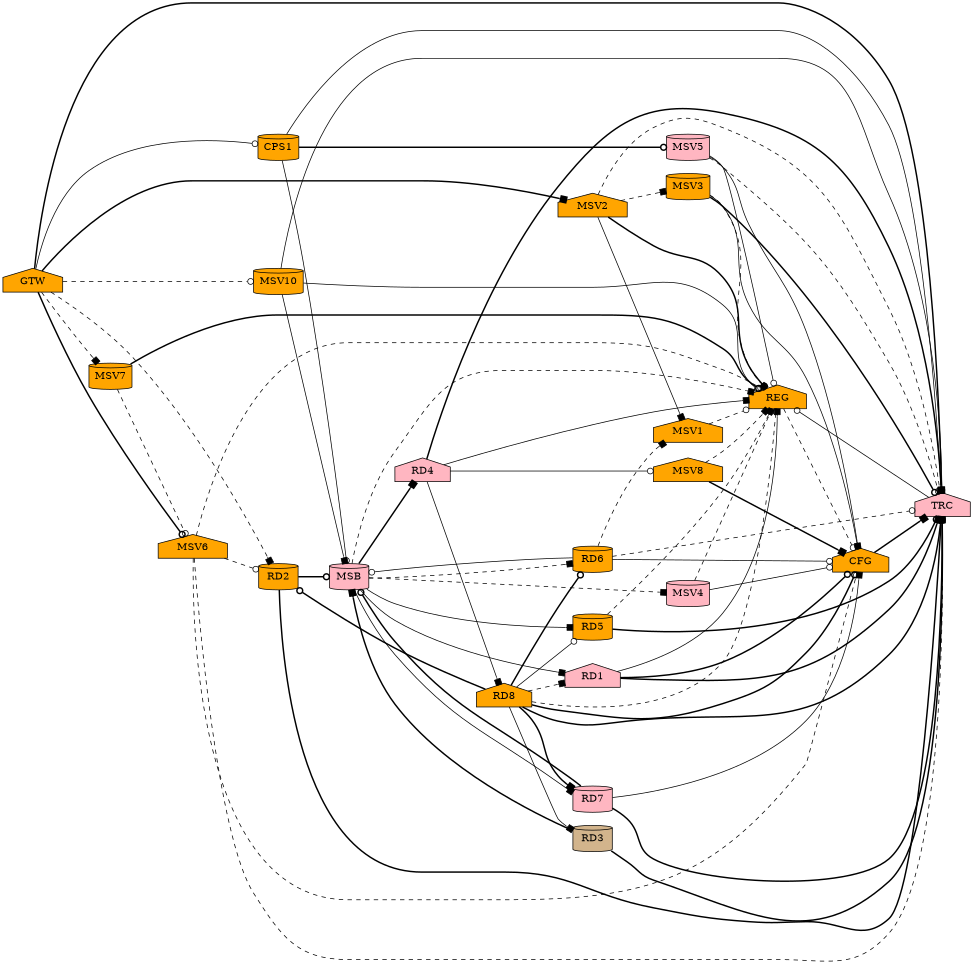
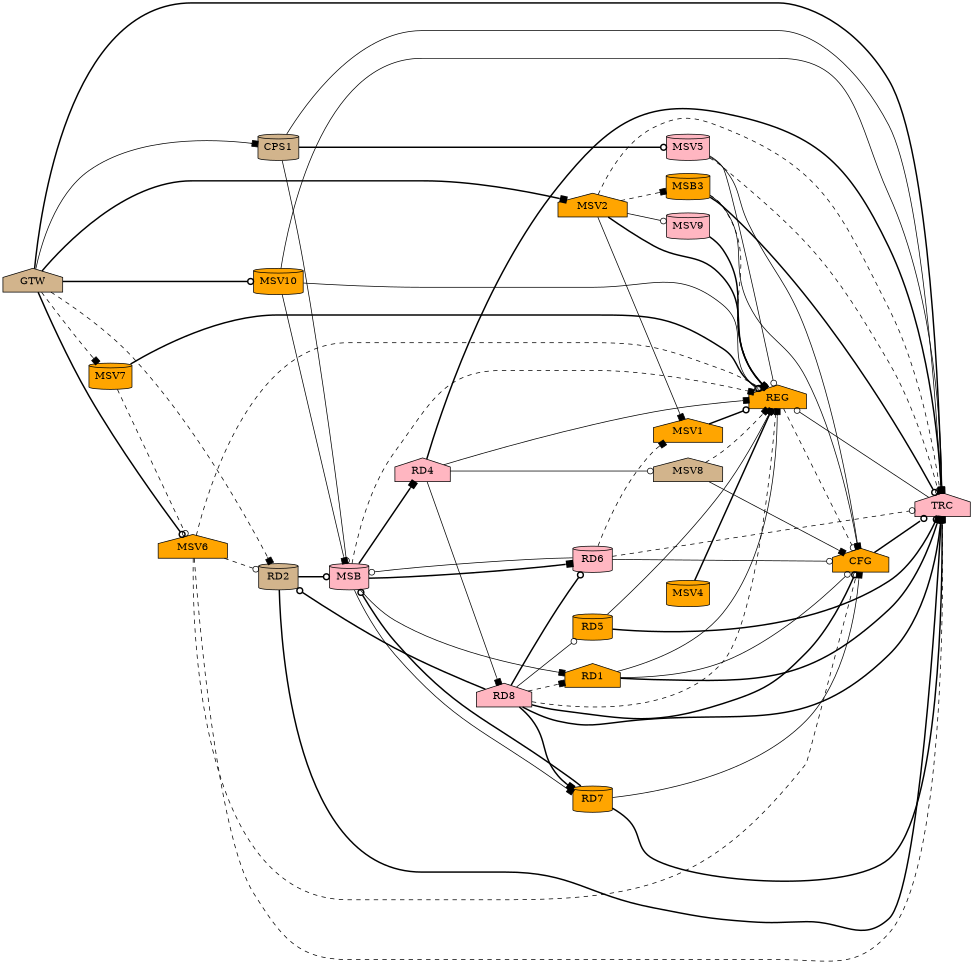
(709, 58) -> (709, 58)
(278, 147) -> (278, 147)
(113, 158) -> (113, 158)
(688, 187) -> (688, 187)
none -> (688, 226)
(33, 281) -> (33, 281)
(155, 281) -> (155, 281)
(726, 417) -> (726, 417)
(688, 471) -> (688, 471)
(730, 502) -> (730, 502)
(774, 516) -> (774, 516)
(697, 522) -> (697, 522)
(897, 537) -> (897, 537)
(593, 559) -> (593, 559)
(467, 573) -> (467, 573)
(278, 577) -> (278, 577)
(768, 579) -> none
(514, 585) -> none
(688, 594) -> (688, 594)
(464, 620) -> none
(744, 652) -> (744, 652)
(593, 677) -> (593, 677)
(504, 696) -> (504, 696)
(593, 799) -> (593, 799)
(593, 839) -> none
